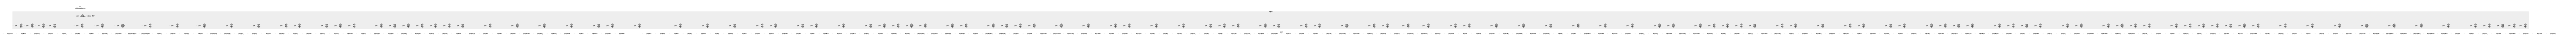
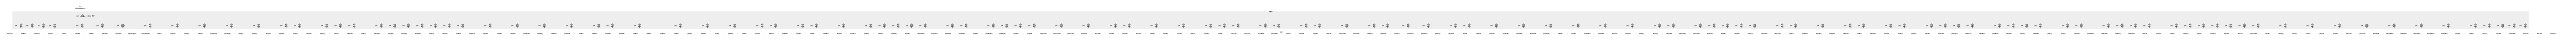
none -> (635, 34)
